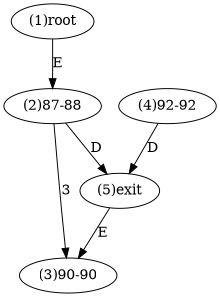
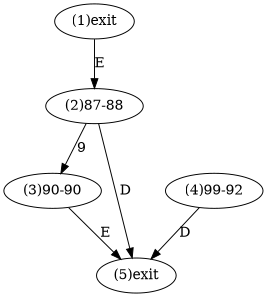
(53, 21) -> (94, 21)
(168, 106) -> (214, 191)
(66, 191) -> (82, 148)
(97, 229) -> (91, 230)
